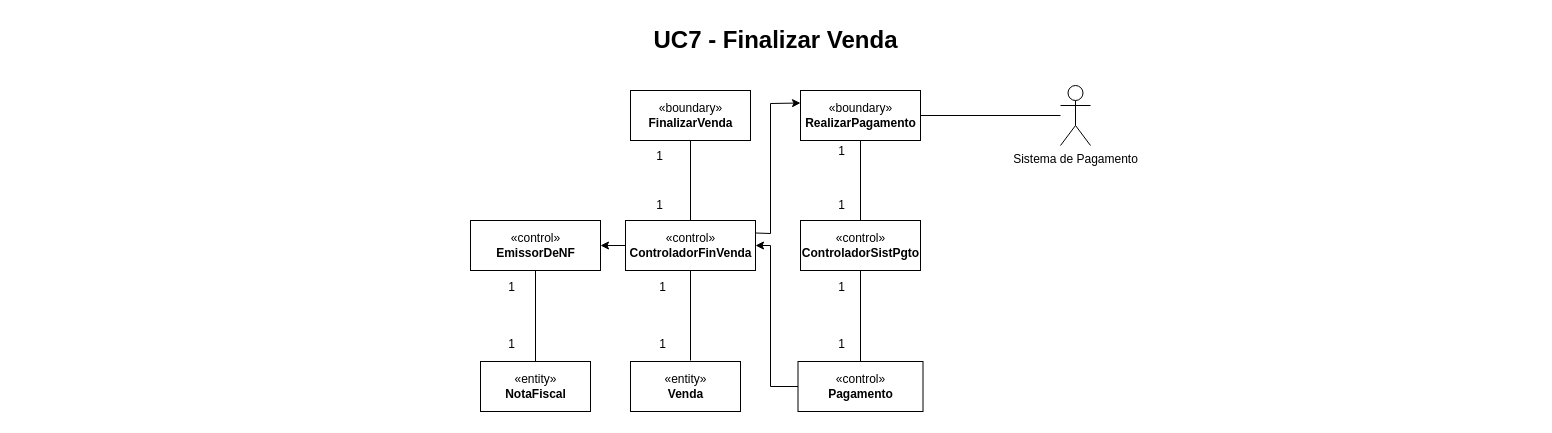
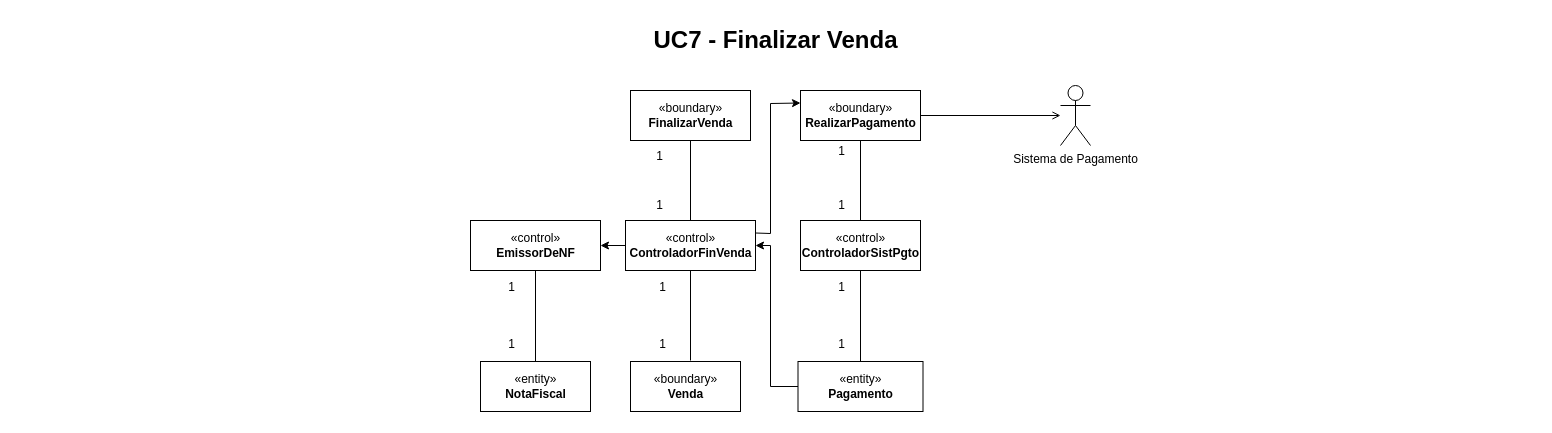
(1056, 116) -> (1054, 116)
(686, 387) -> (686, 387)
(861, 387) -> (861, 387)
